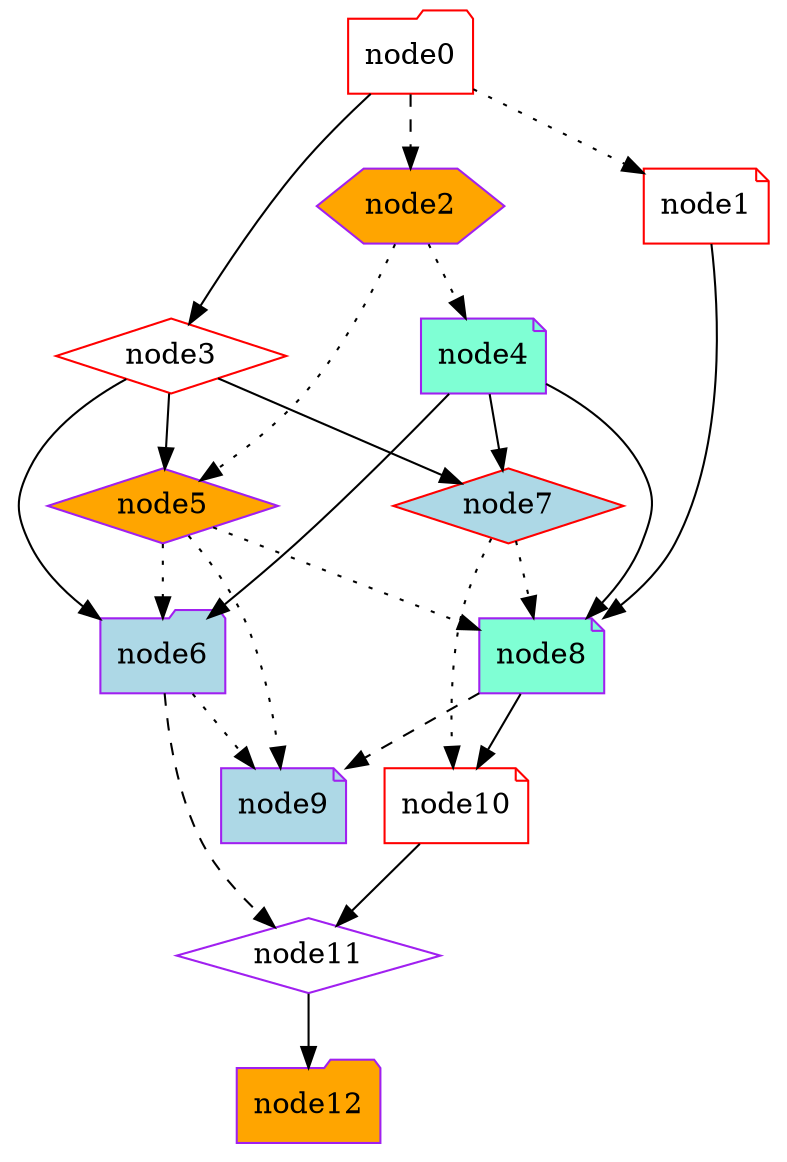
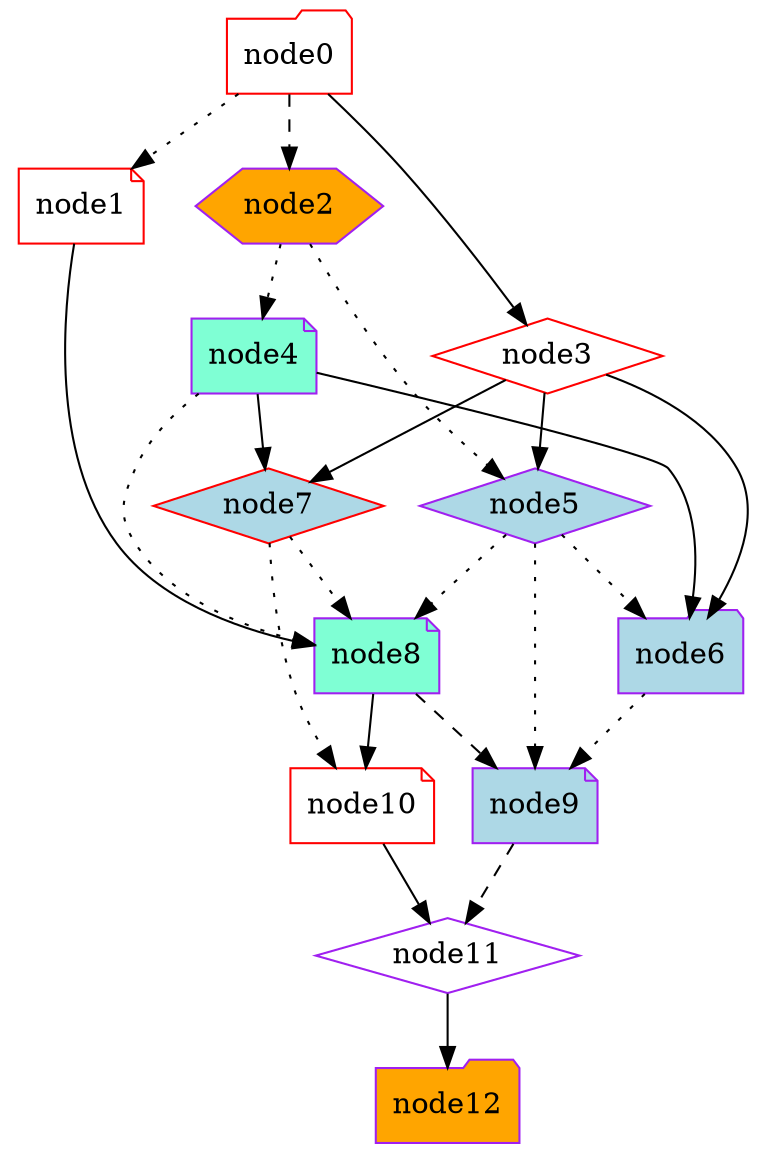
(646, 478) -> (139, 548)
(163, 506) -> (535, 506)
(189, 813) -> (495, 874)
